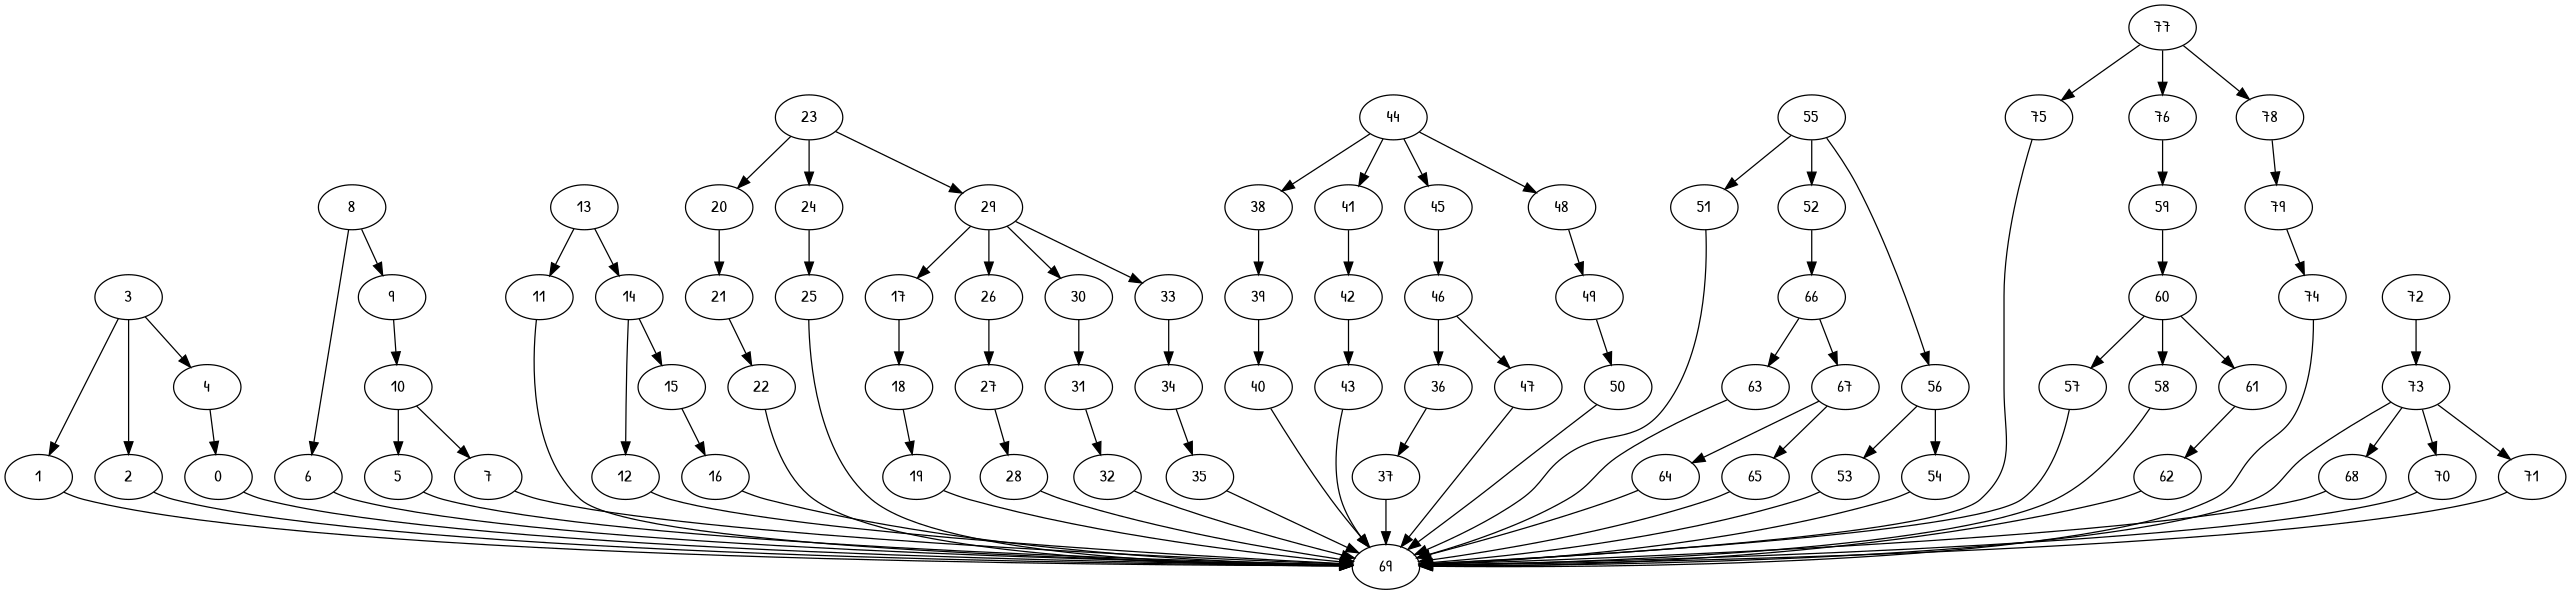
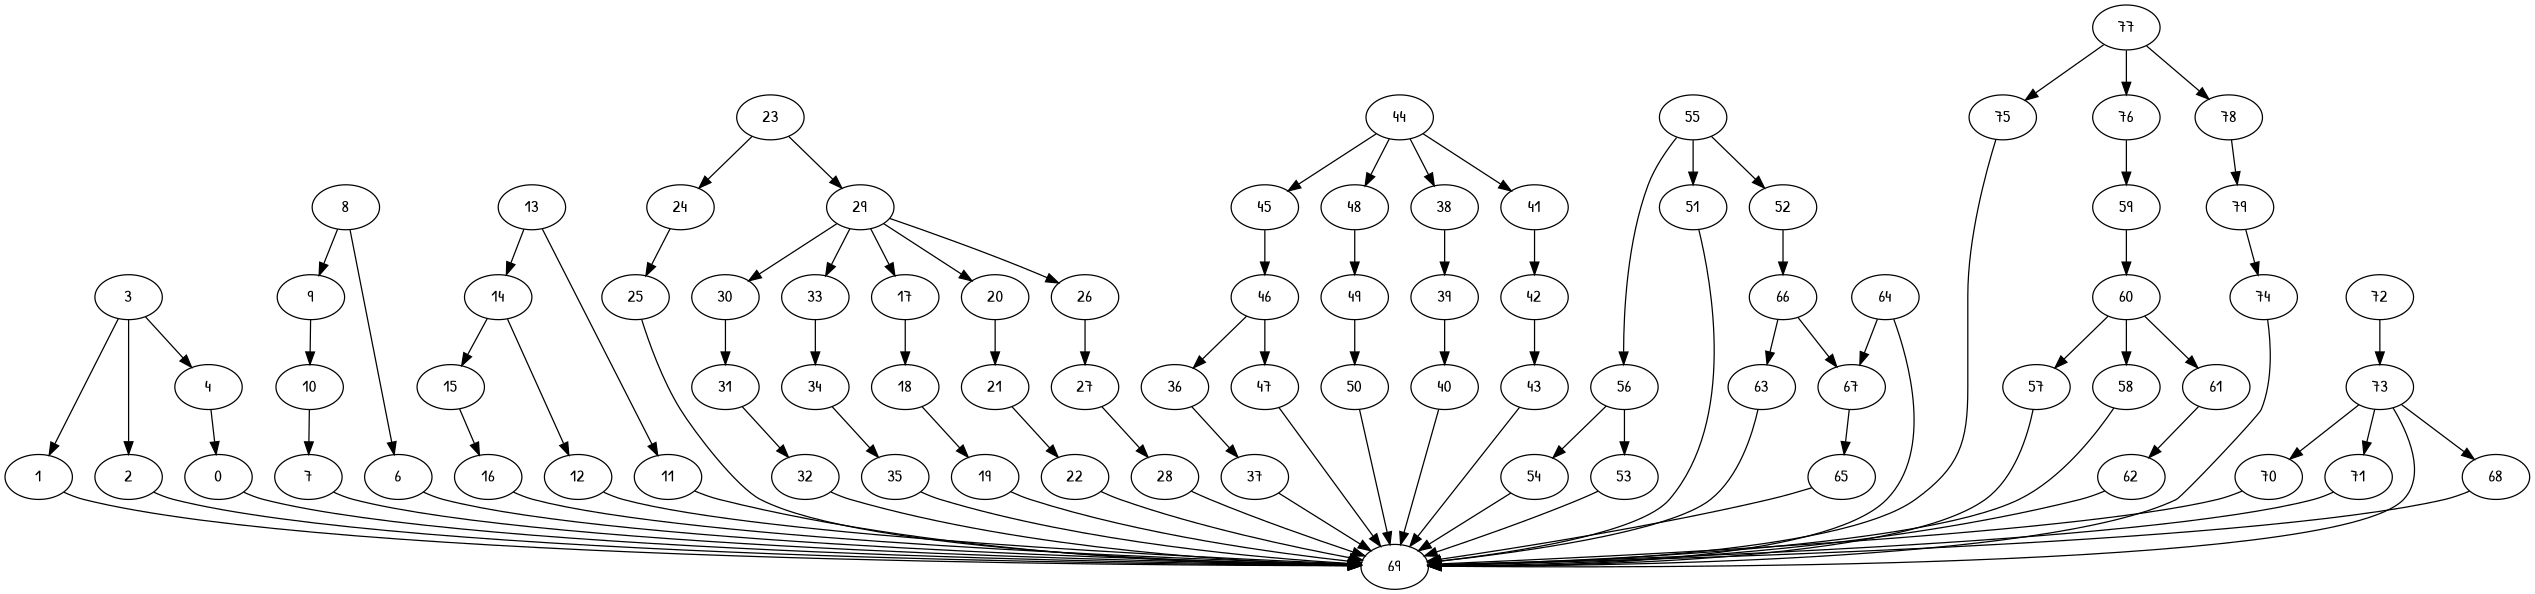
(769, 158) -> (923, 249)
(1761, 429) -> (1871, 336)
(398, 477) -> none
